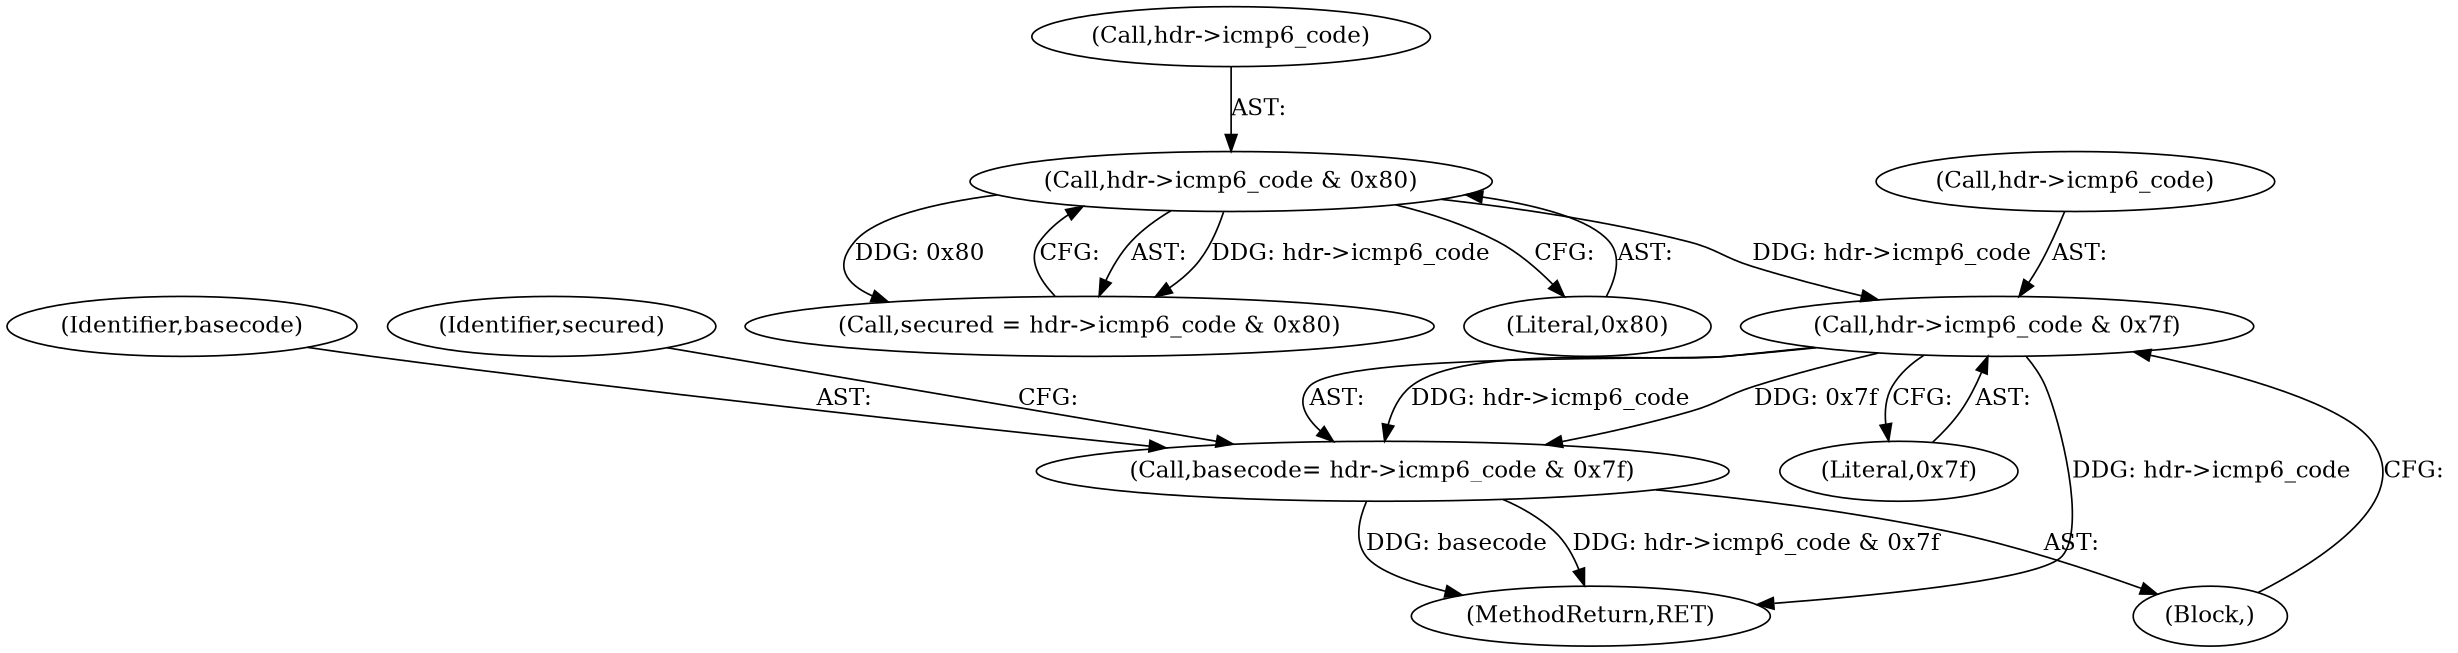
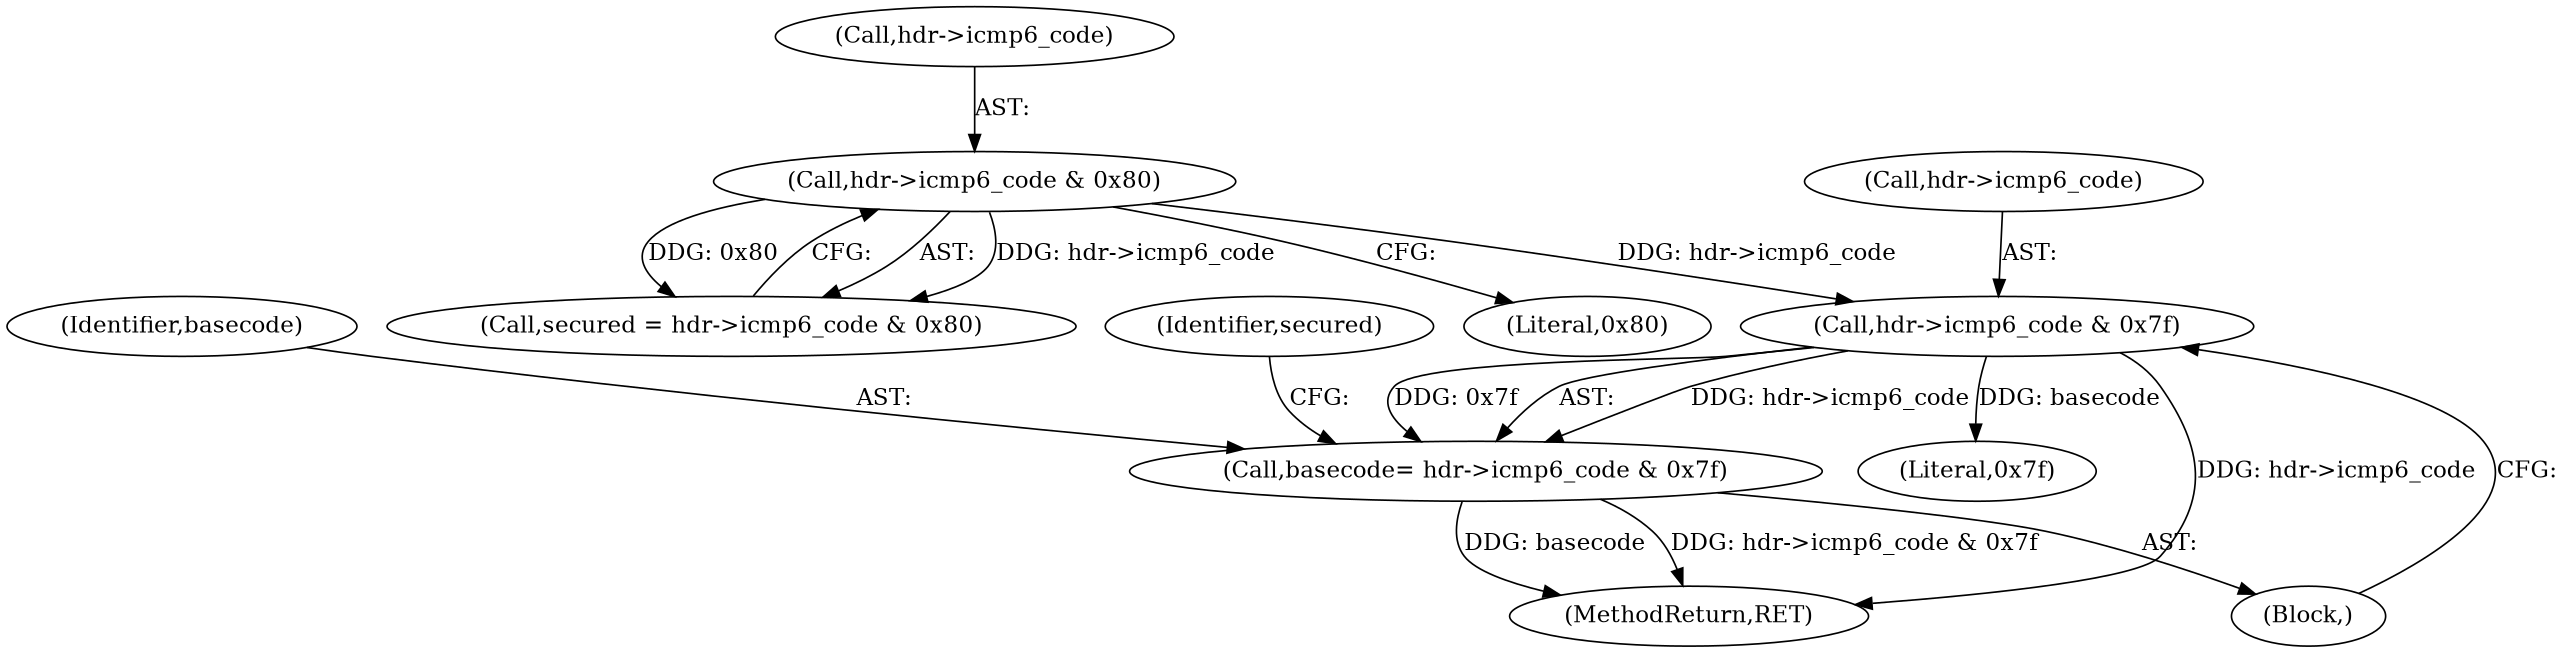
(1602, 235) -> none
(1926, 399) -> (2070, 399)
(1961, 410) -> none
